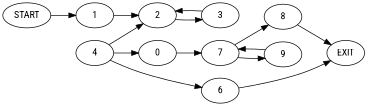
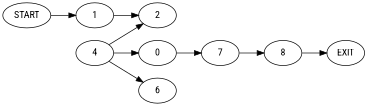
(220, 15) -> none
(283, 54) -> none
(283, 79) -> none
